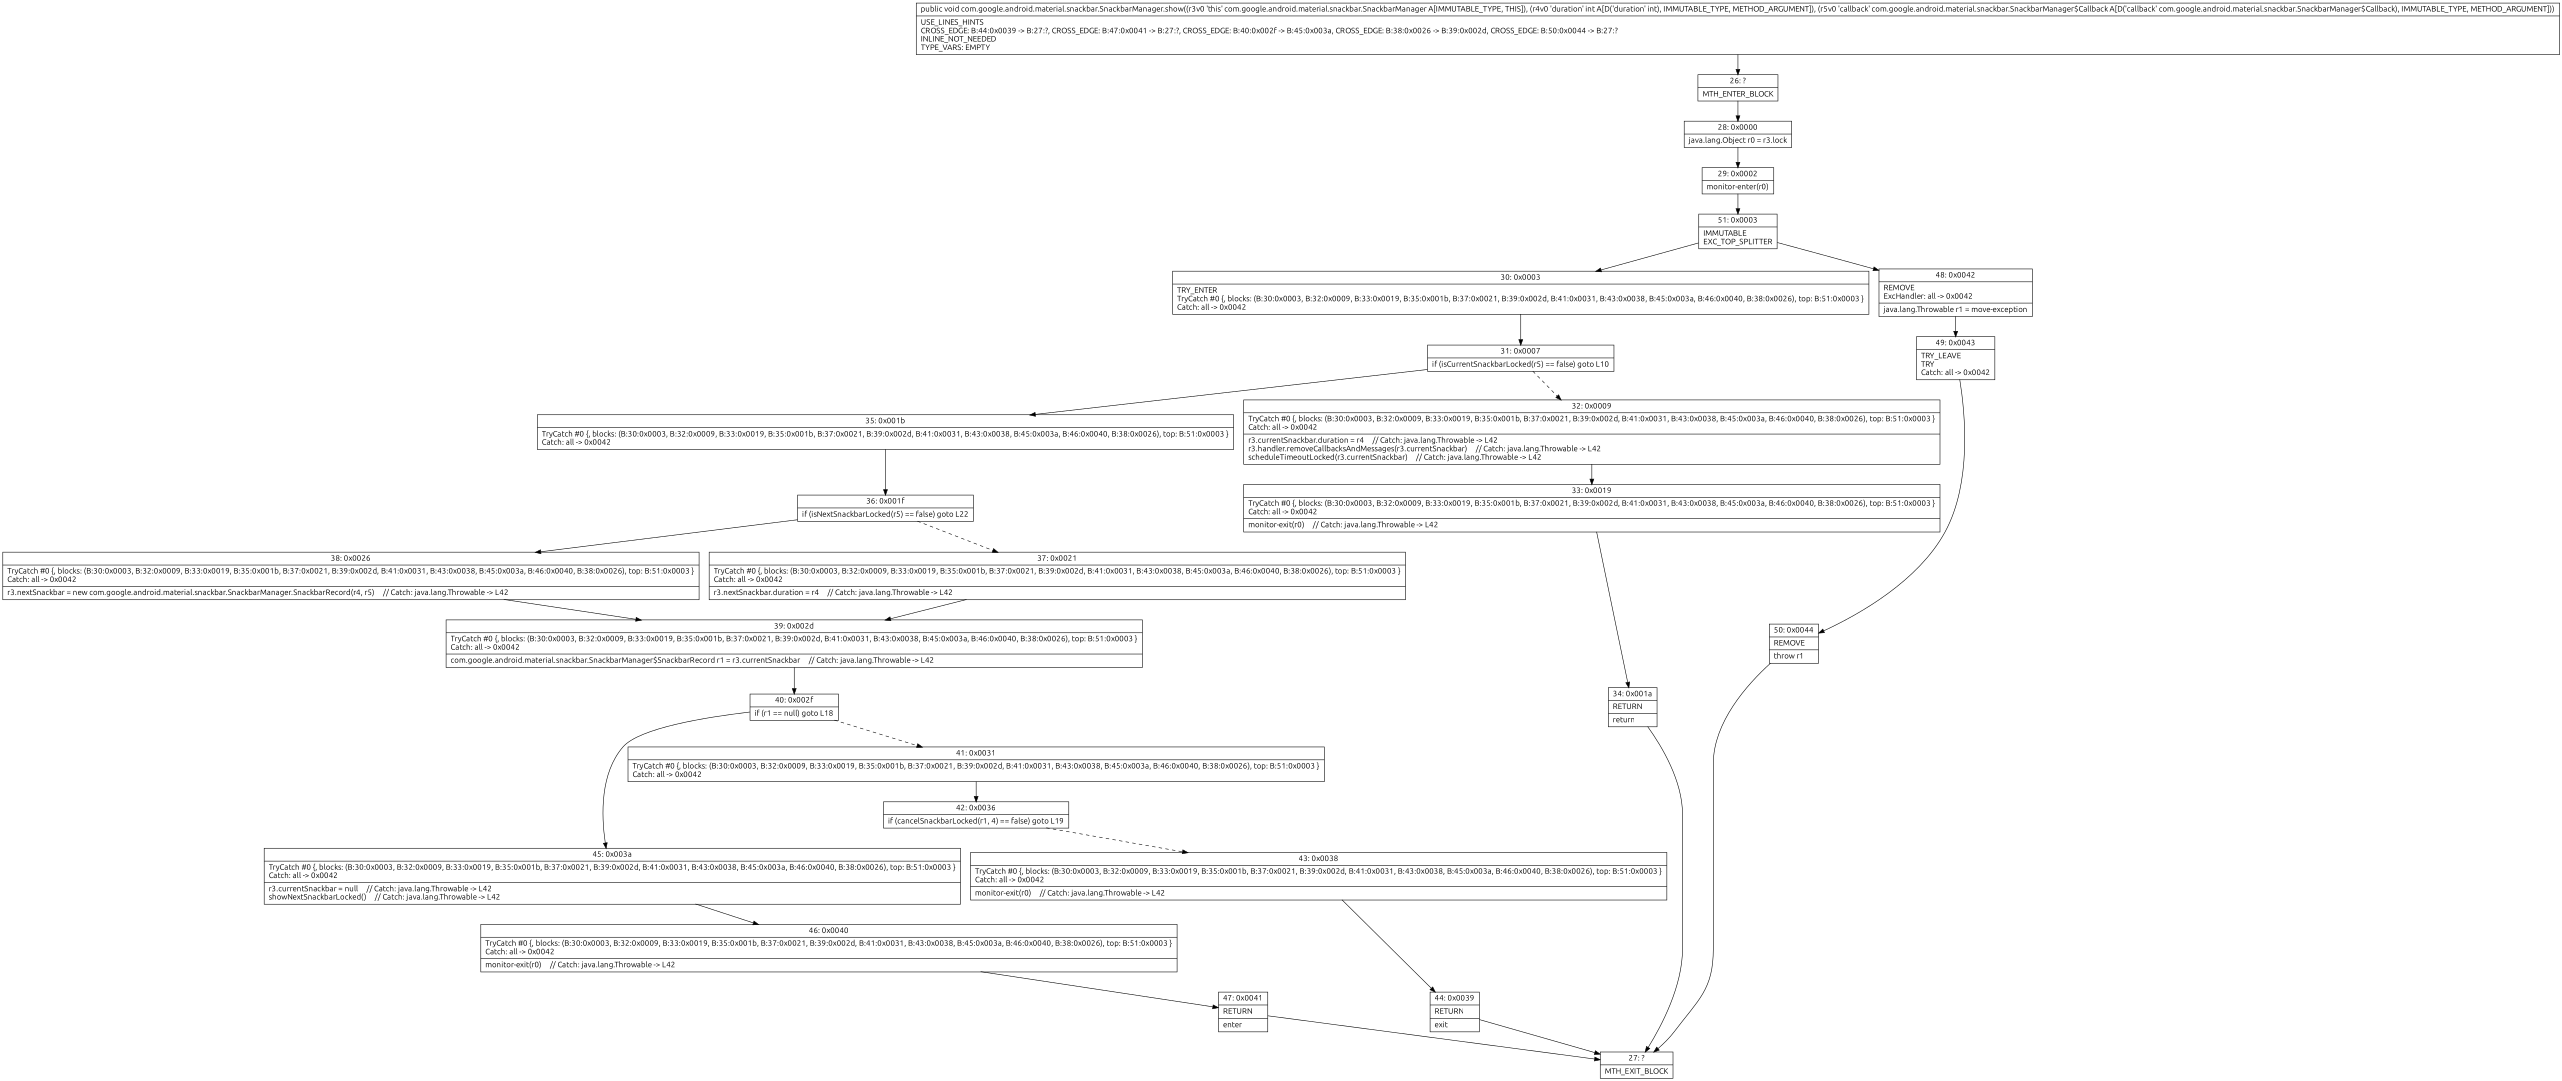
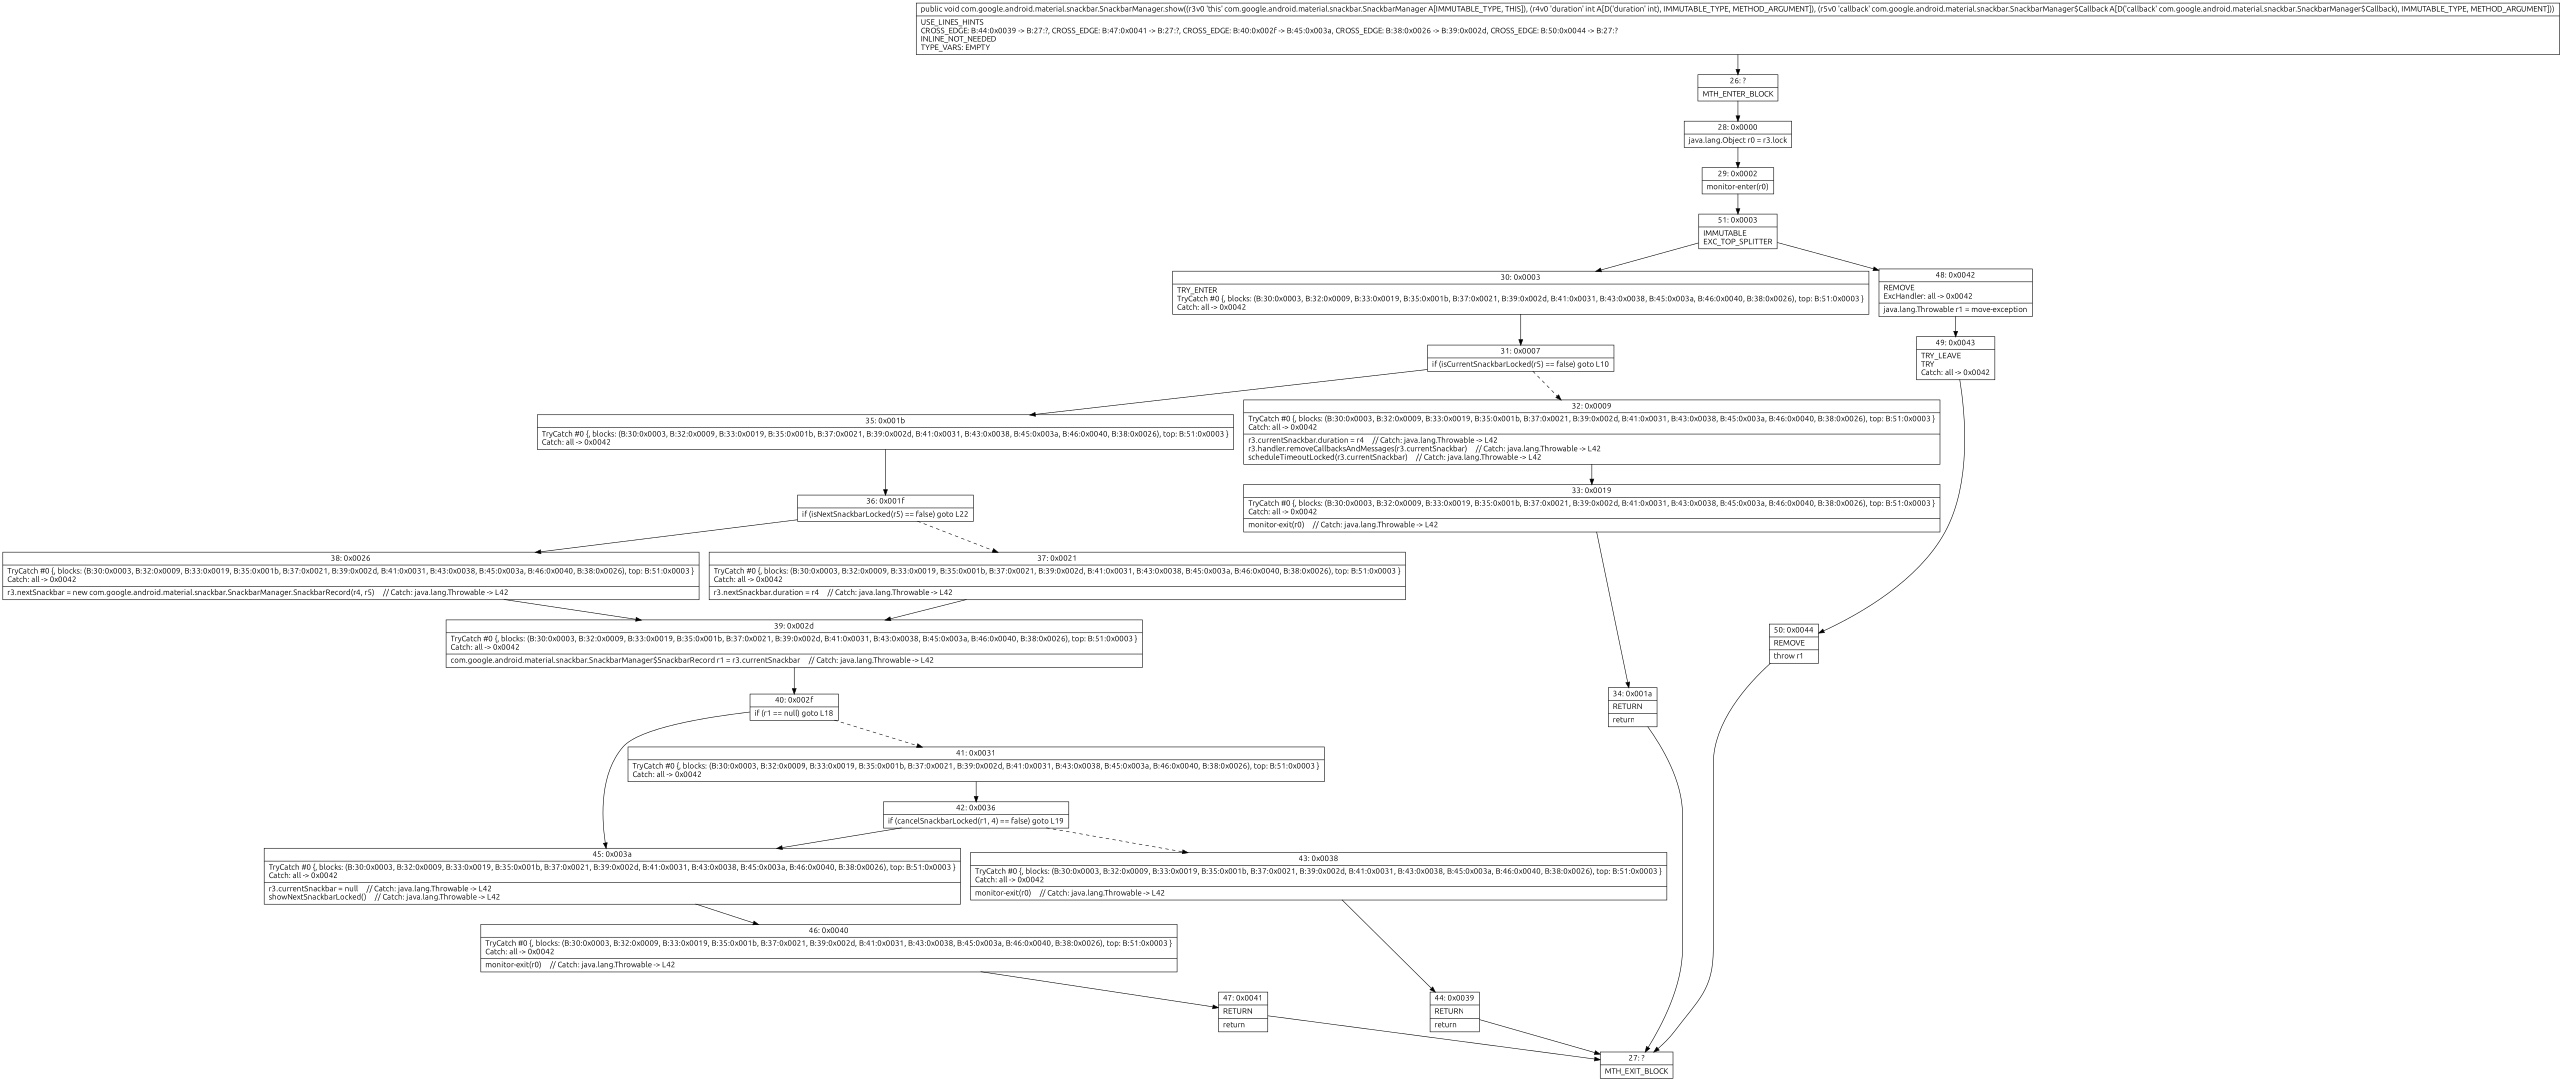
none -> (842, 838)
(1233, 1025) -> (1234, 1025)
(1441, 1025) -> (1446, 1025)
